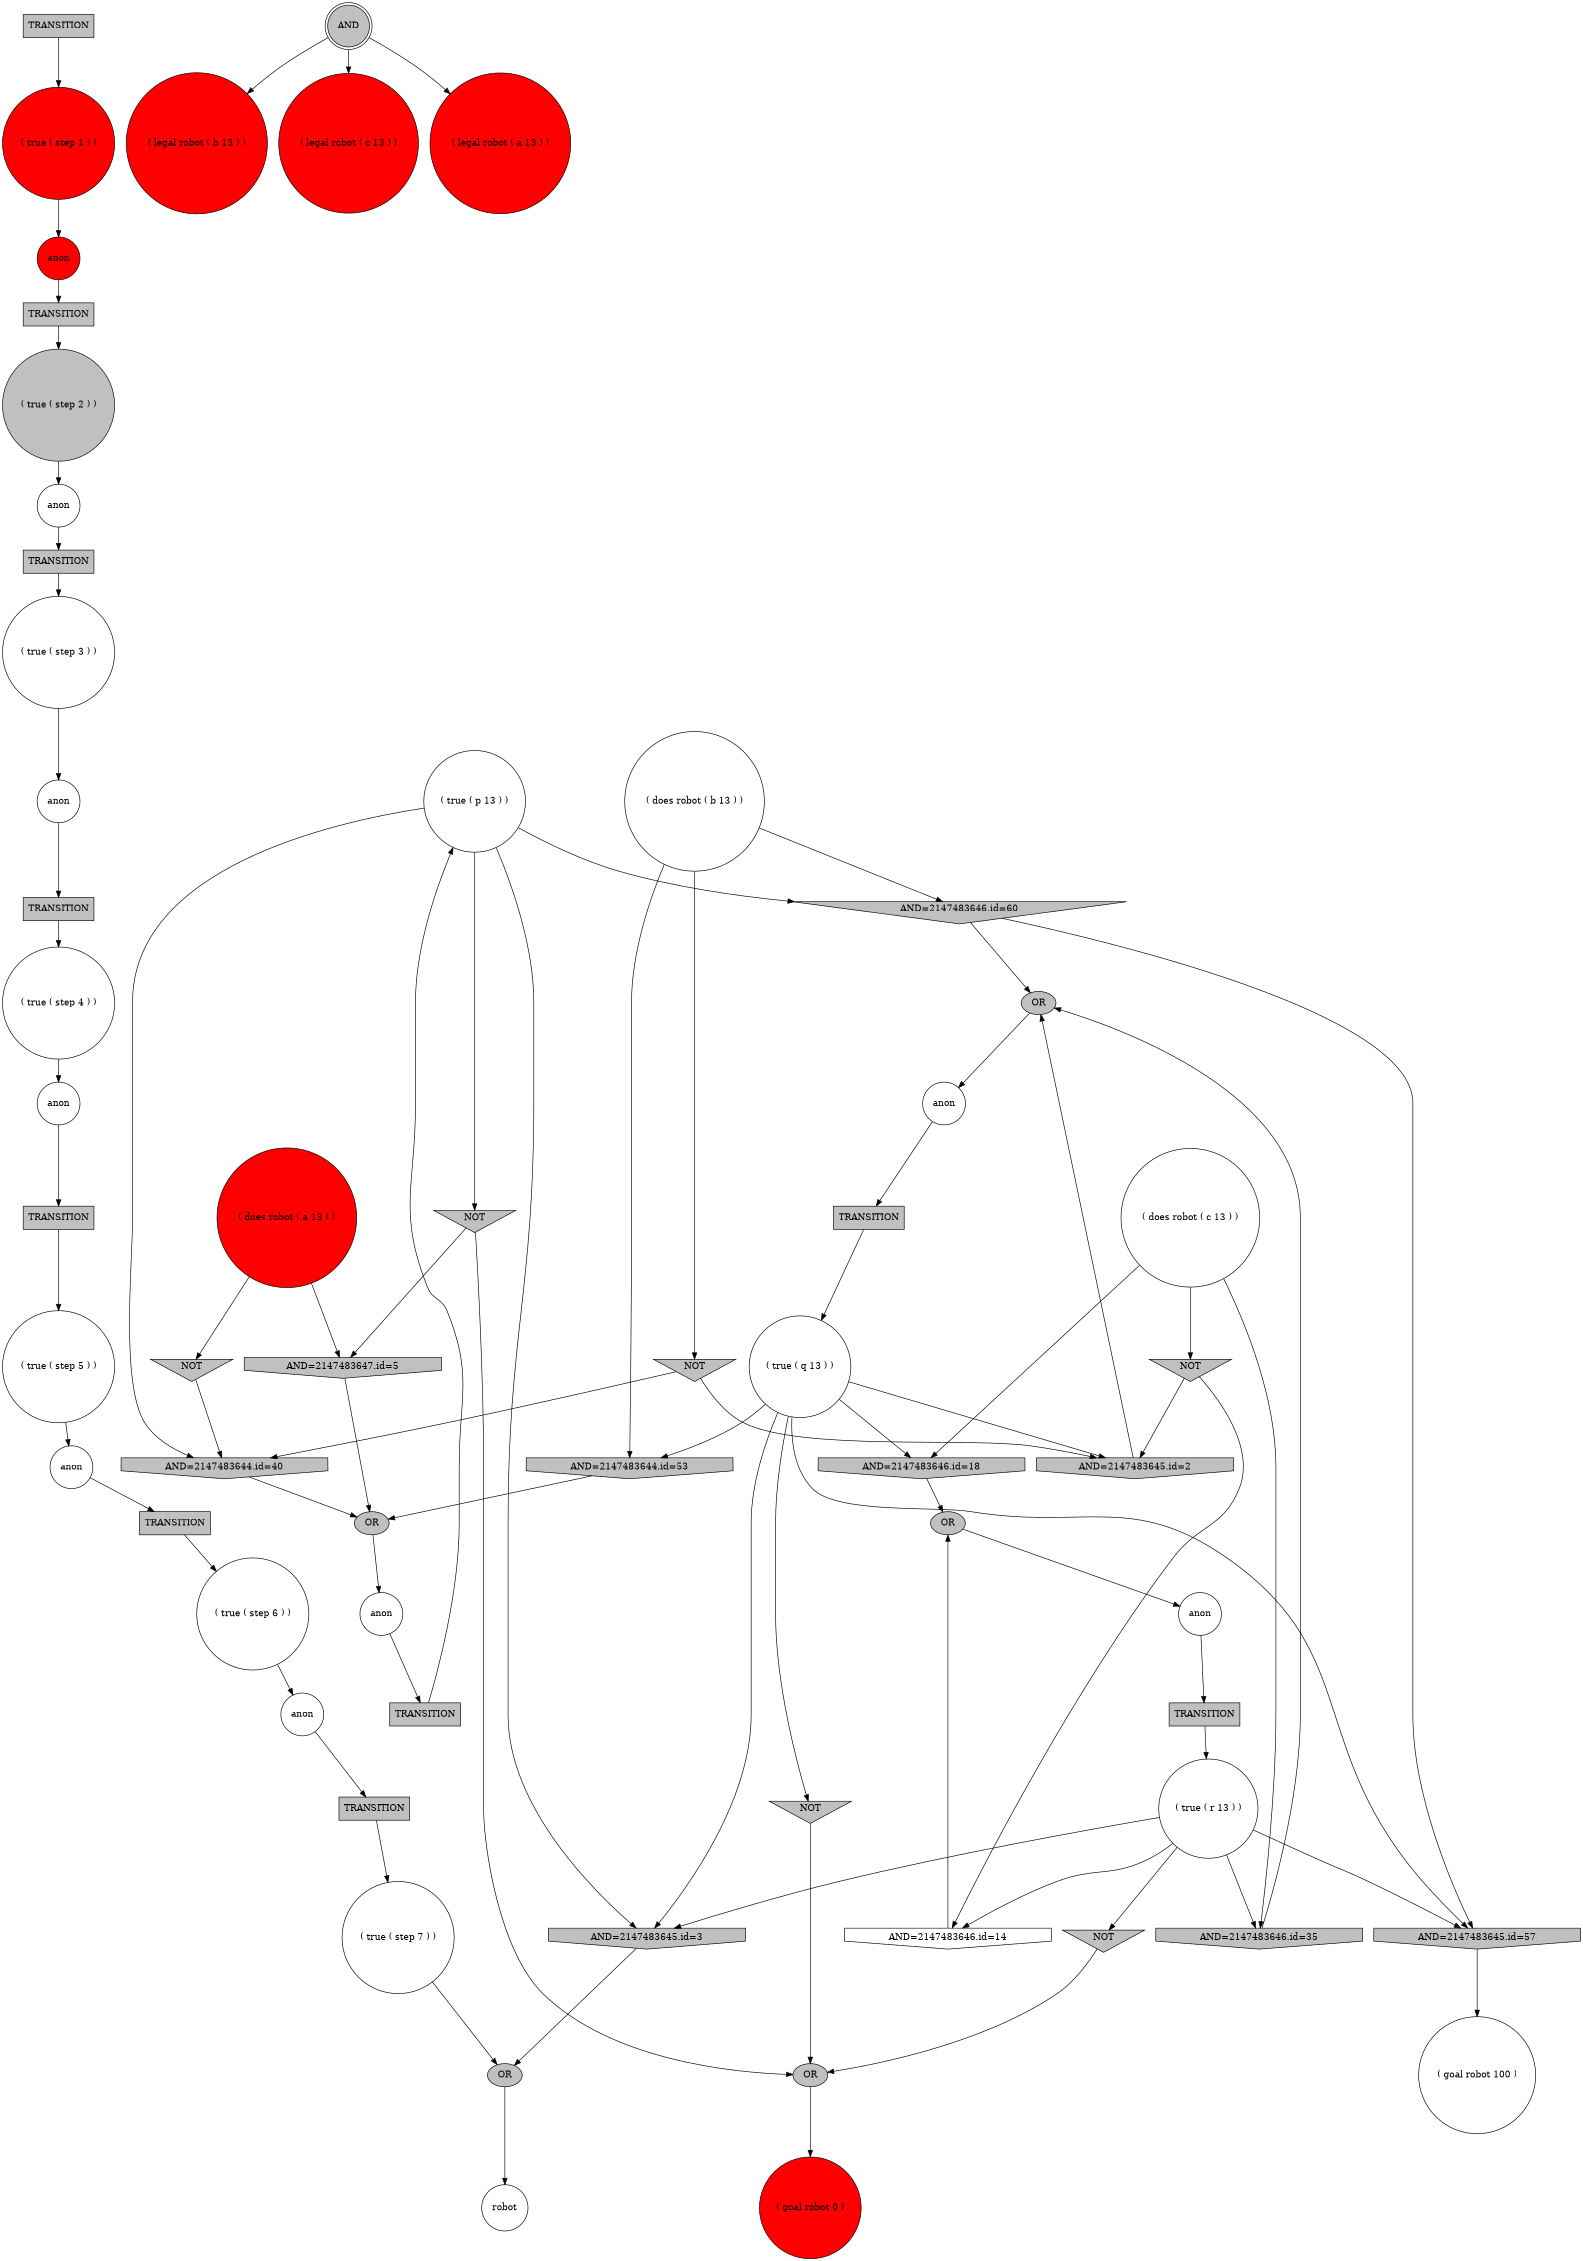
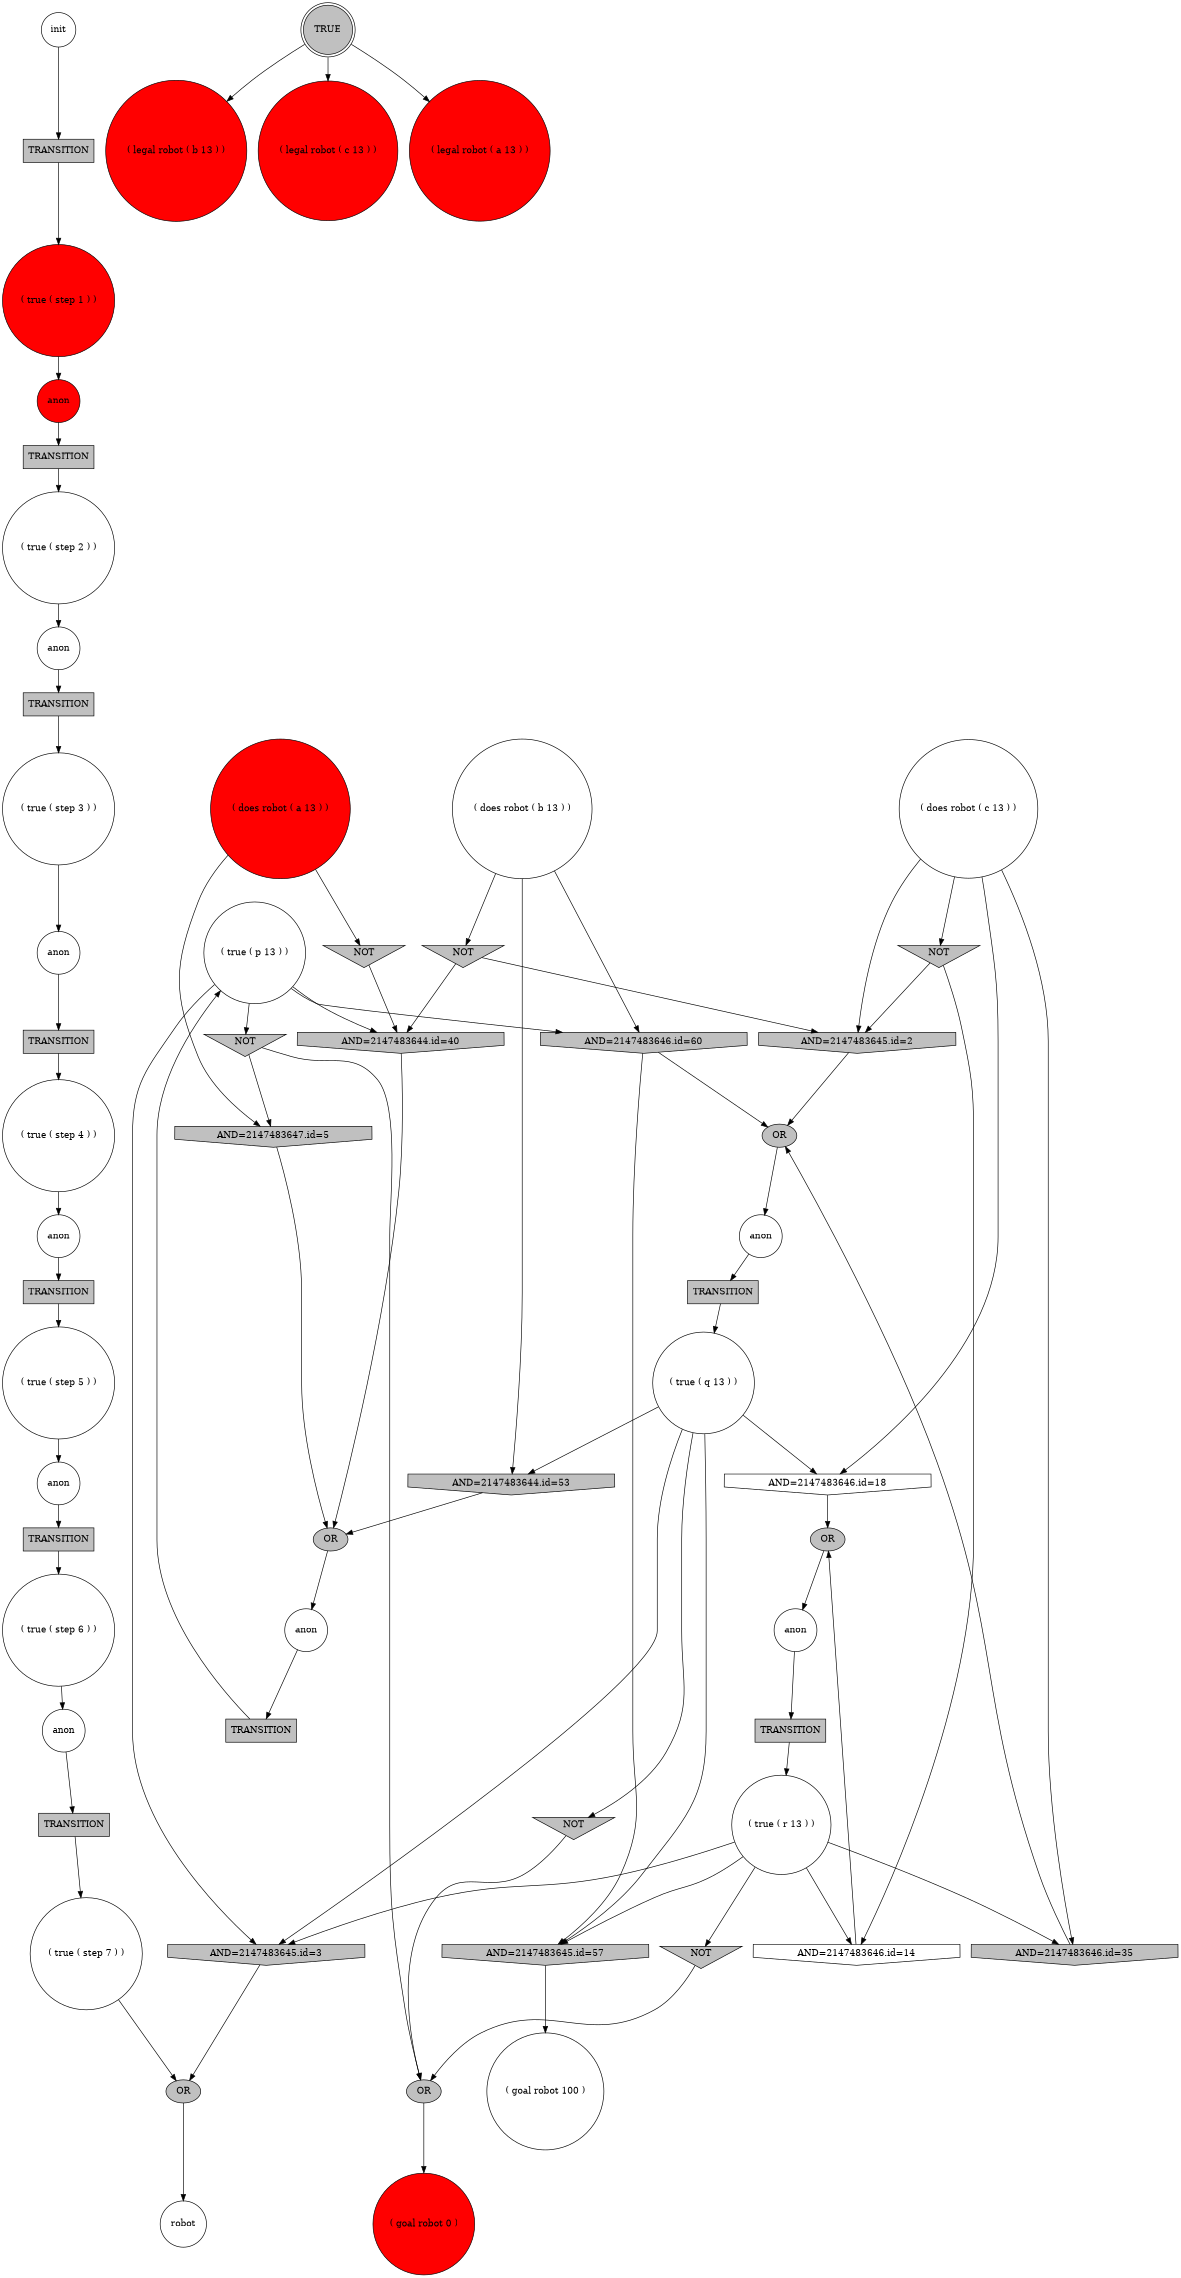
(349, 26) -> (328, 30)
none -> (59, 30)
(59, 405) -> (59, 548)
(960, 909) -> (644, 1042)
(968, 1417) -> (878, 938)
(922, 1467) -> (828, 1483)
